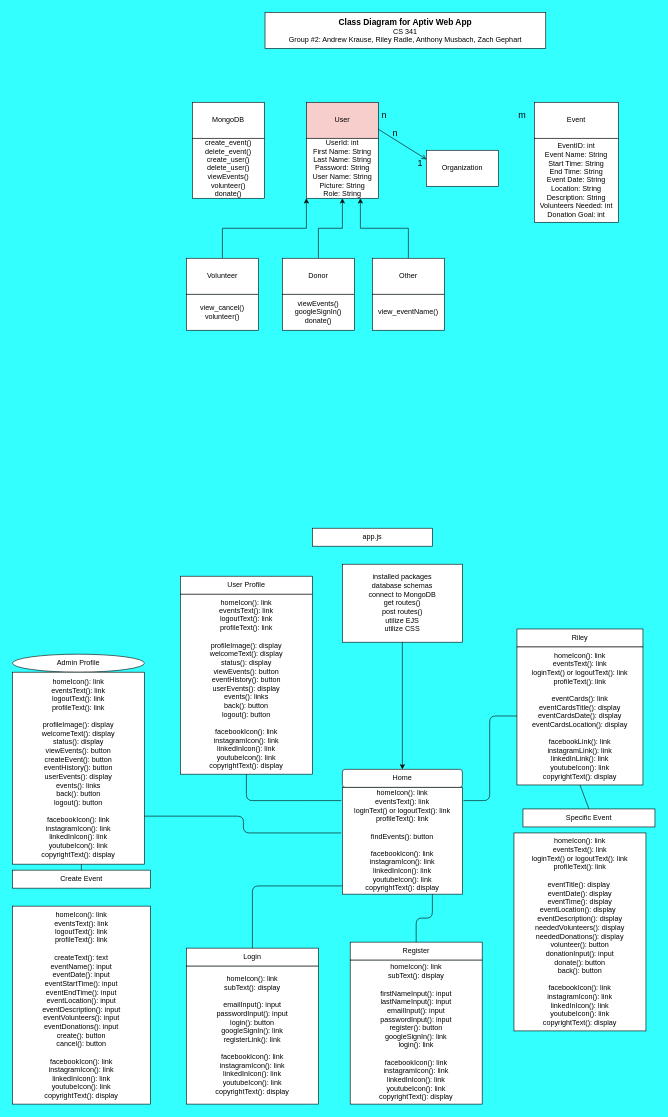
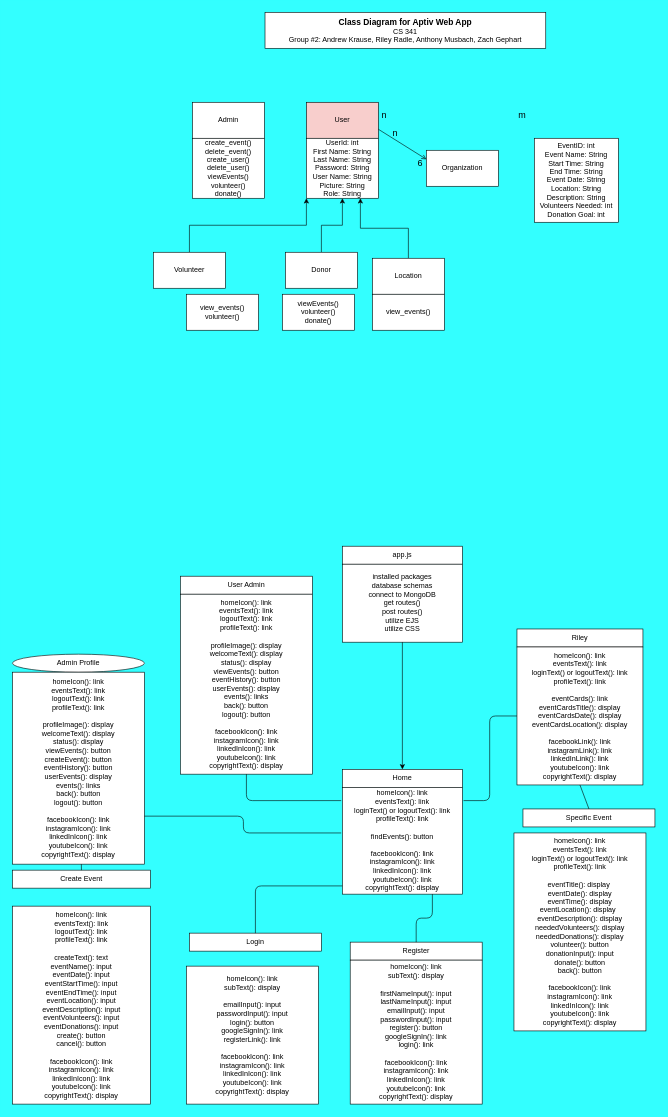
(228, 120) -> (228, 120)
(576, 120) -> none
(420, 162) -> (420, 162)
(222, 276) -> (189, 270)
(318, 276) -> (321, 270)
(408, 276) -> (408, 276)
(222, 312) -> (222, 312)
(318, 312) -> (318, 312)
(408, 312) -> (408, 312)
(372, 537) -> (402, 555)
(246, 585) -> (246, 585)
(402, 779) -> (402, 779)
(252, 957) -> (255, 942)
